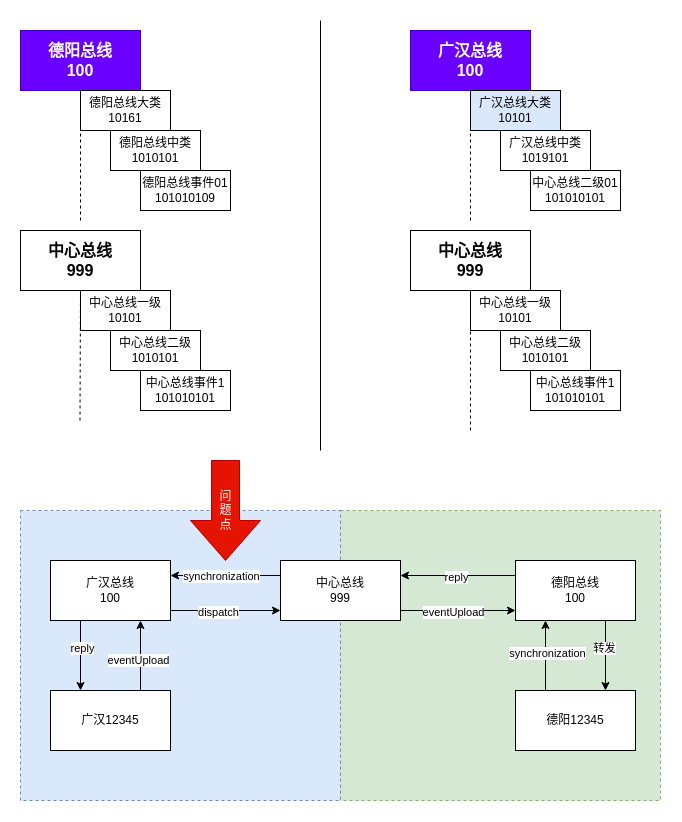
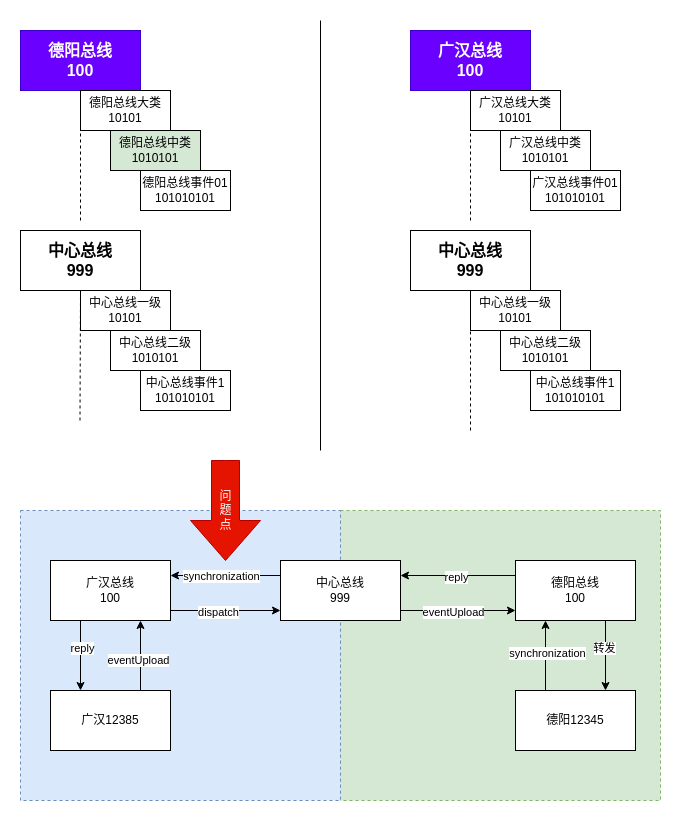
(126, 111) -> (126, 111)
(516, 111) -> (516, 111)
(156, 151) -> (156, 151)
(546, 151) -> (546, 151)
(186, 191) -> (186, 191)
(576, 191) -> (576, 191)
(111, 721) -> (111, 721)
